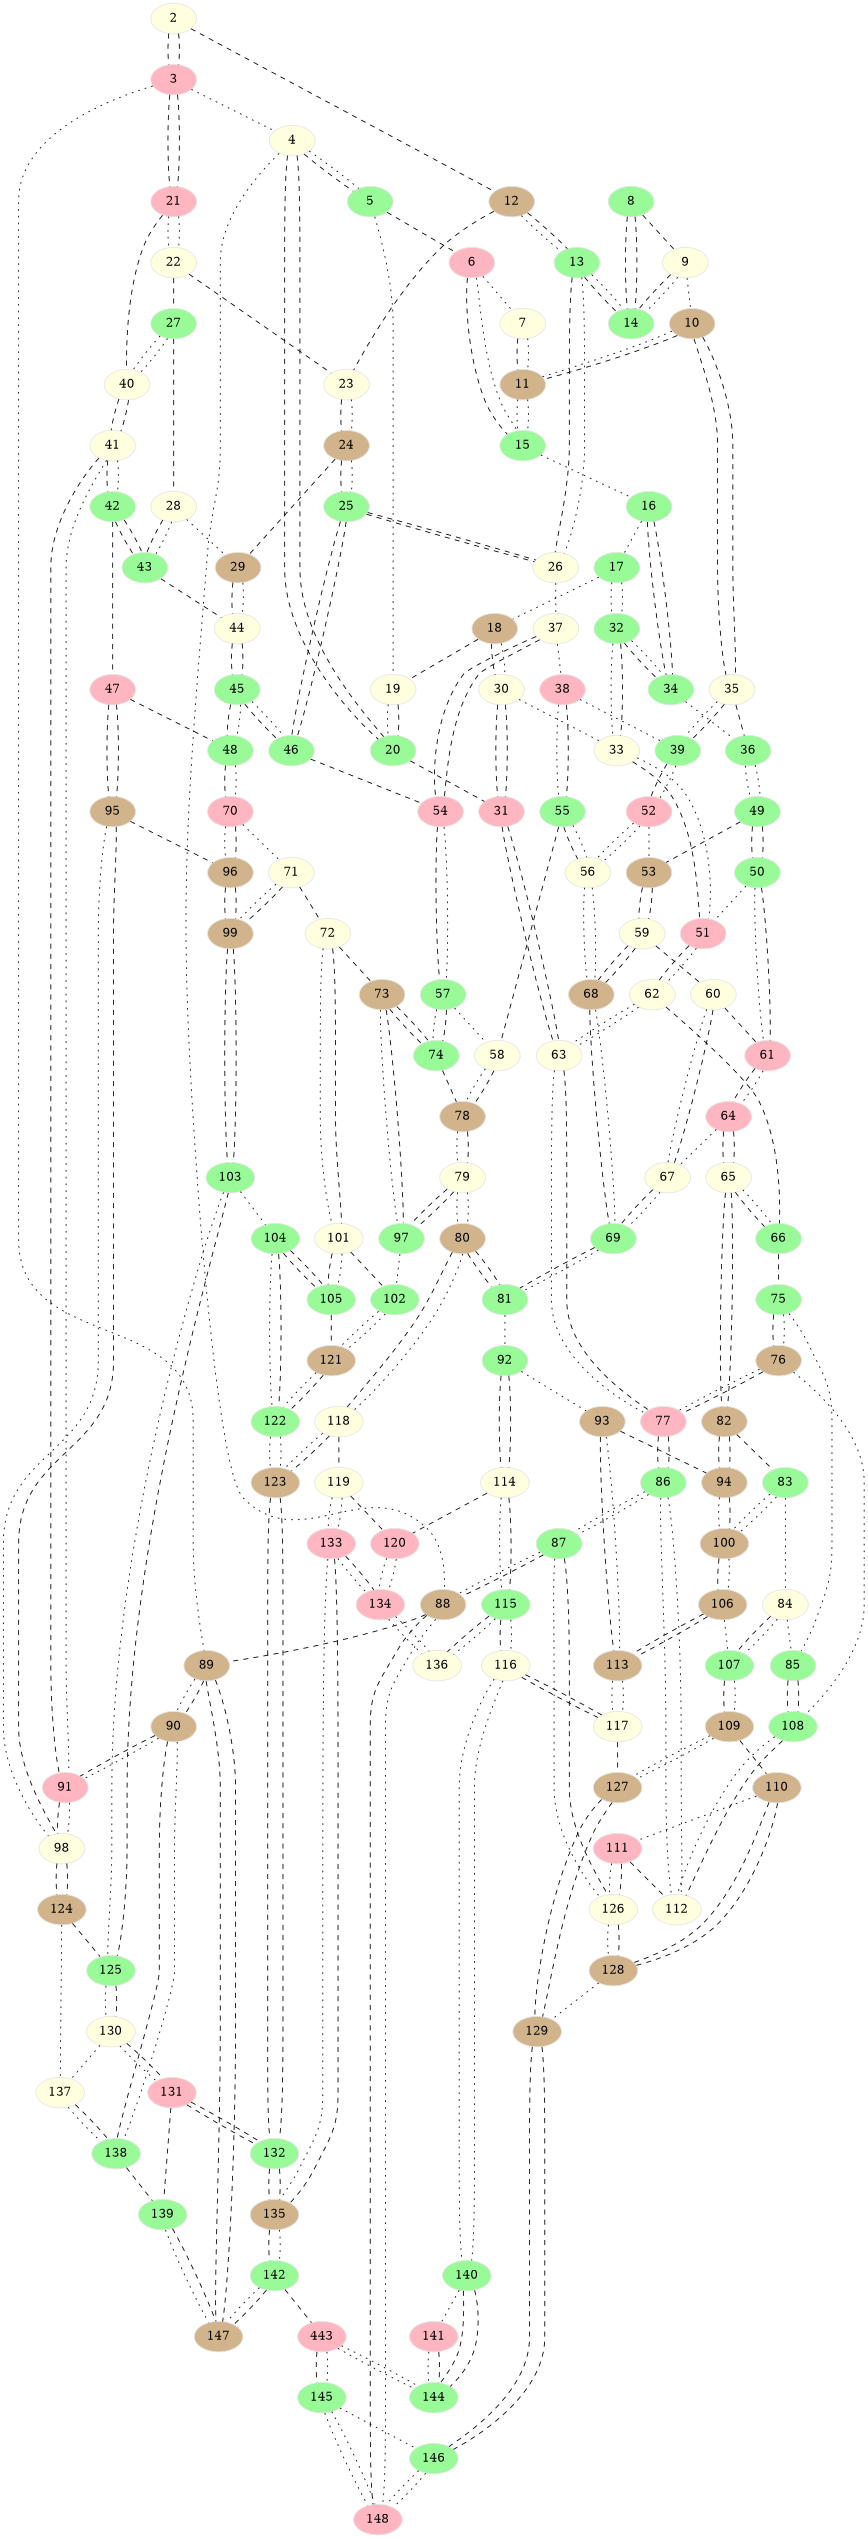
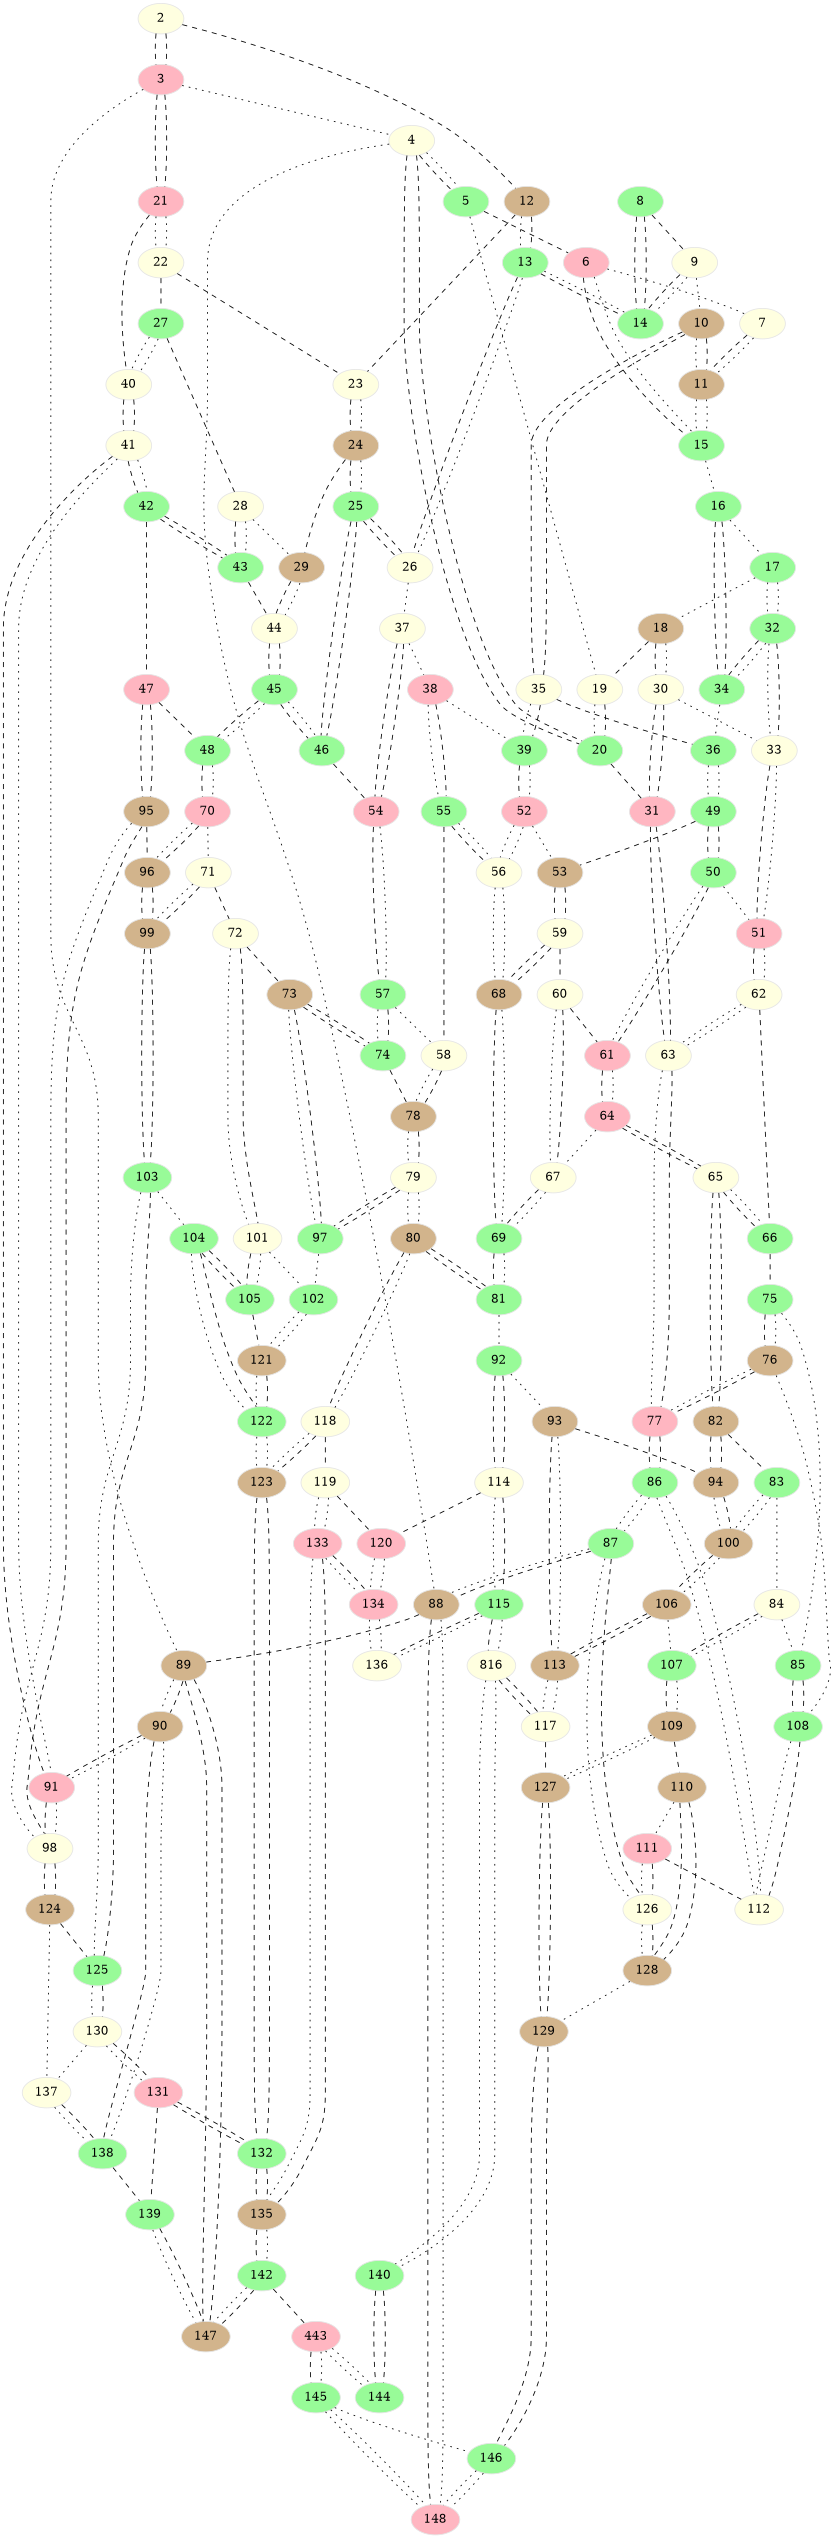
(367, 1269) -> (286, 1269)
(506, 1666) -> (491, 1666)
(434, 2337) -> none
